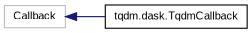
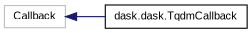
(176, 17) -> (176, 17)
